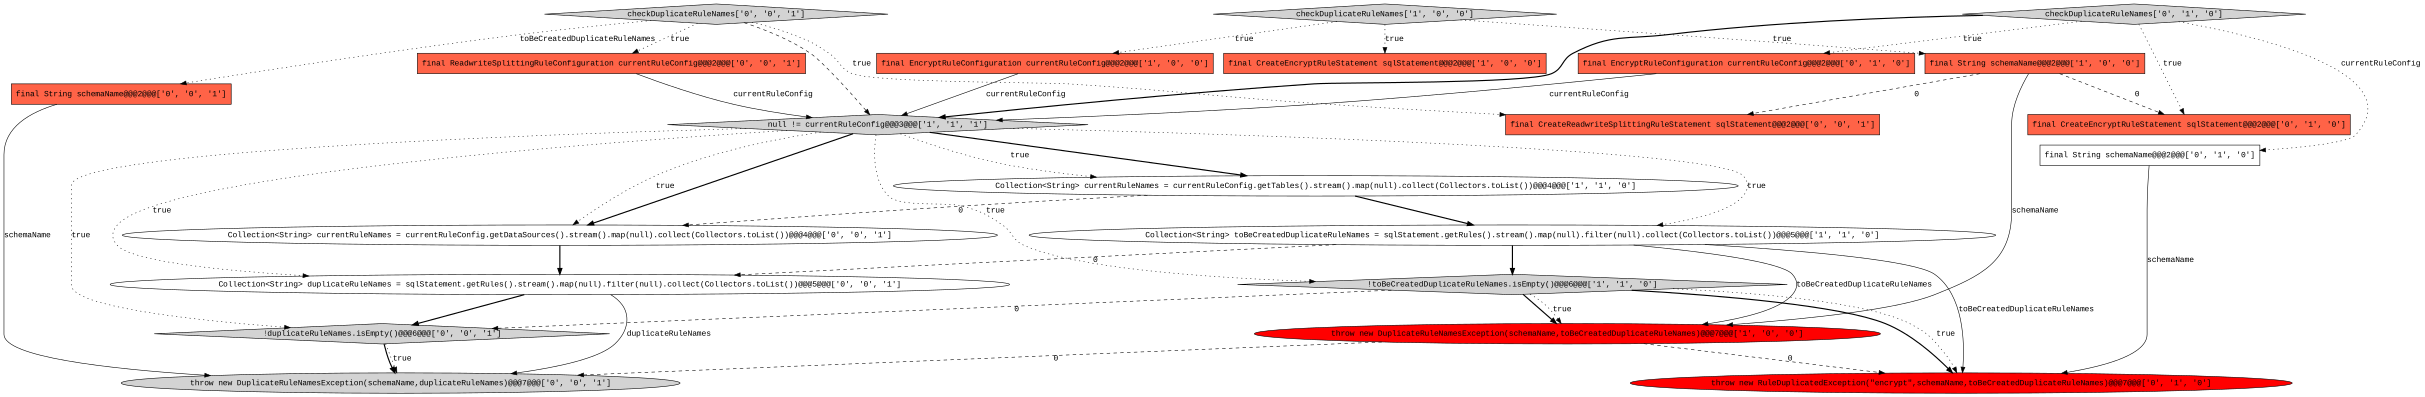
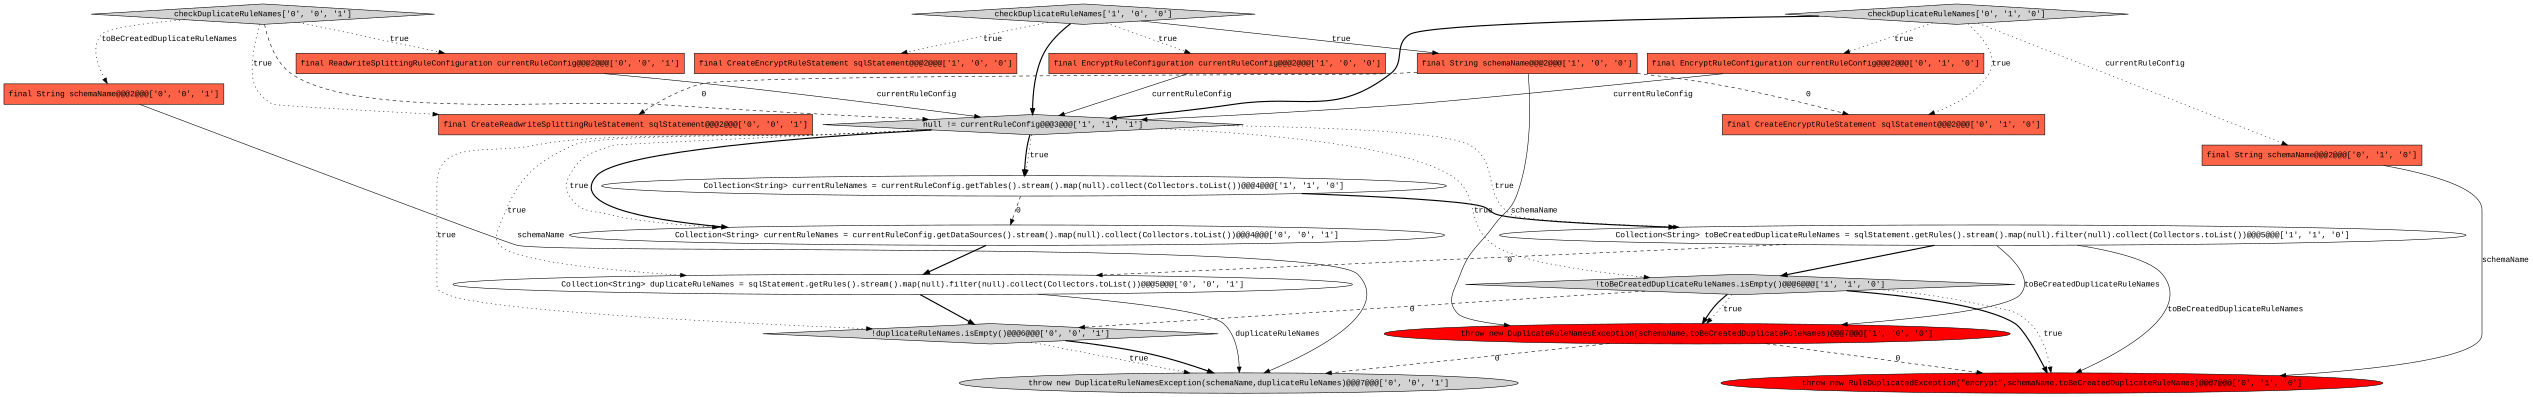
(1690, 36) -> (1287, 37)
none -> (1040, 61)
(2150, 155) -> (2312, 155)
